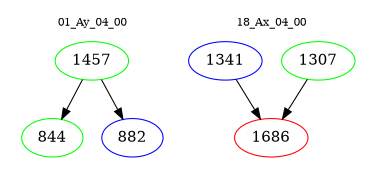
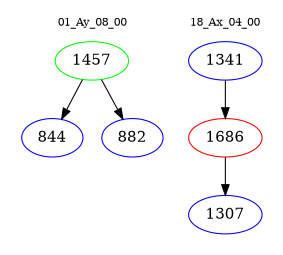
(92, 23) -> (92, 23)
(318, 61) -> (225, 215)
(298, 94) -> (225, 171)
(52, 138) -> (52, 138)
